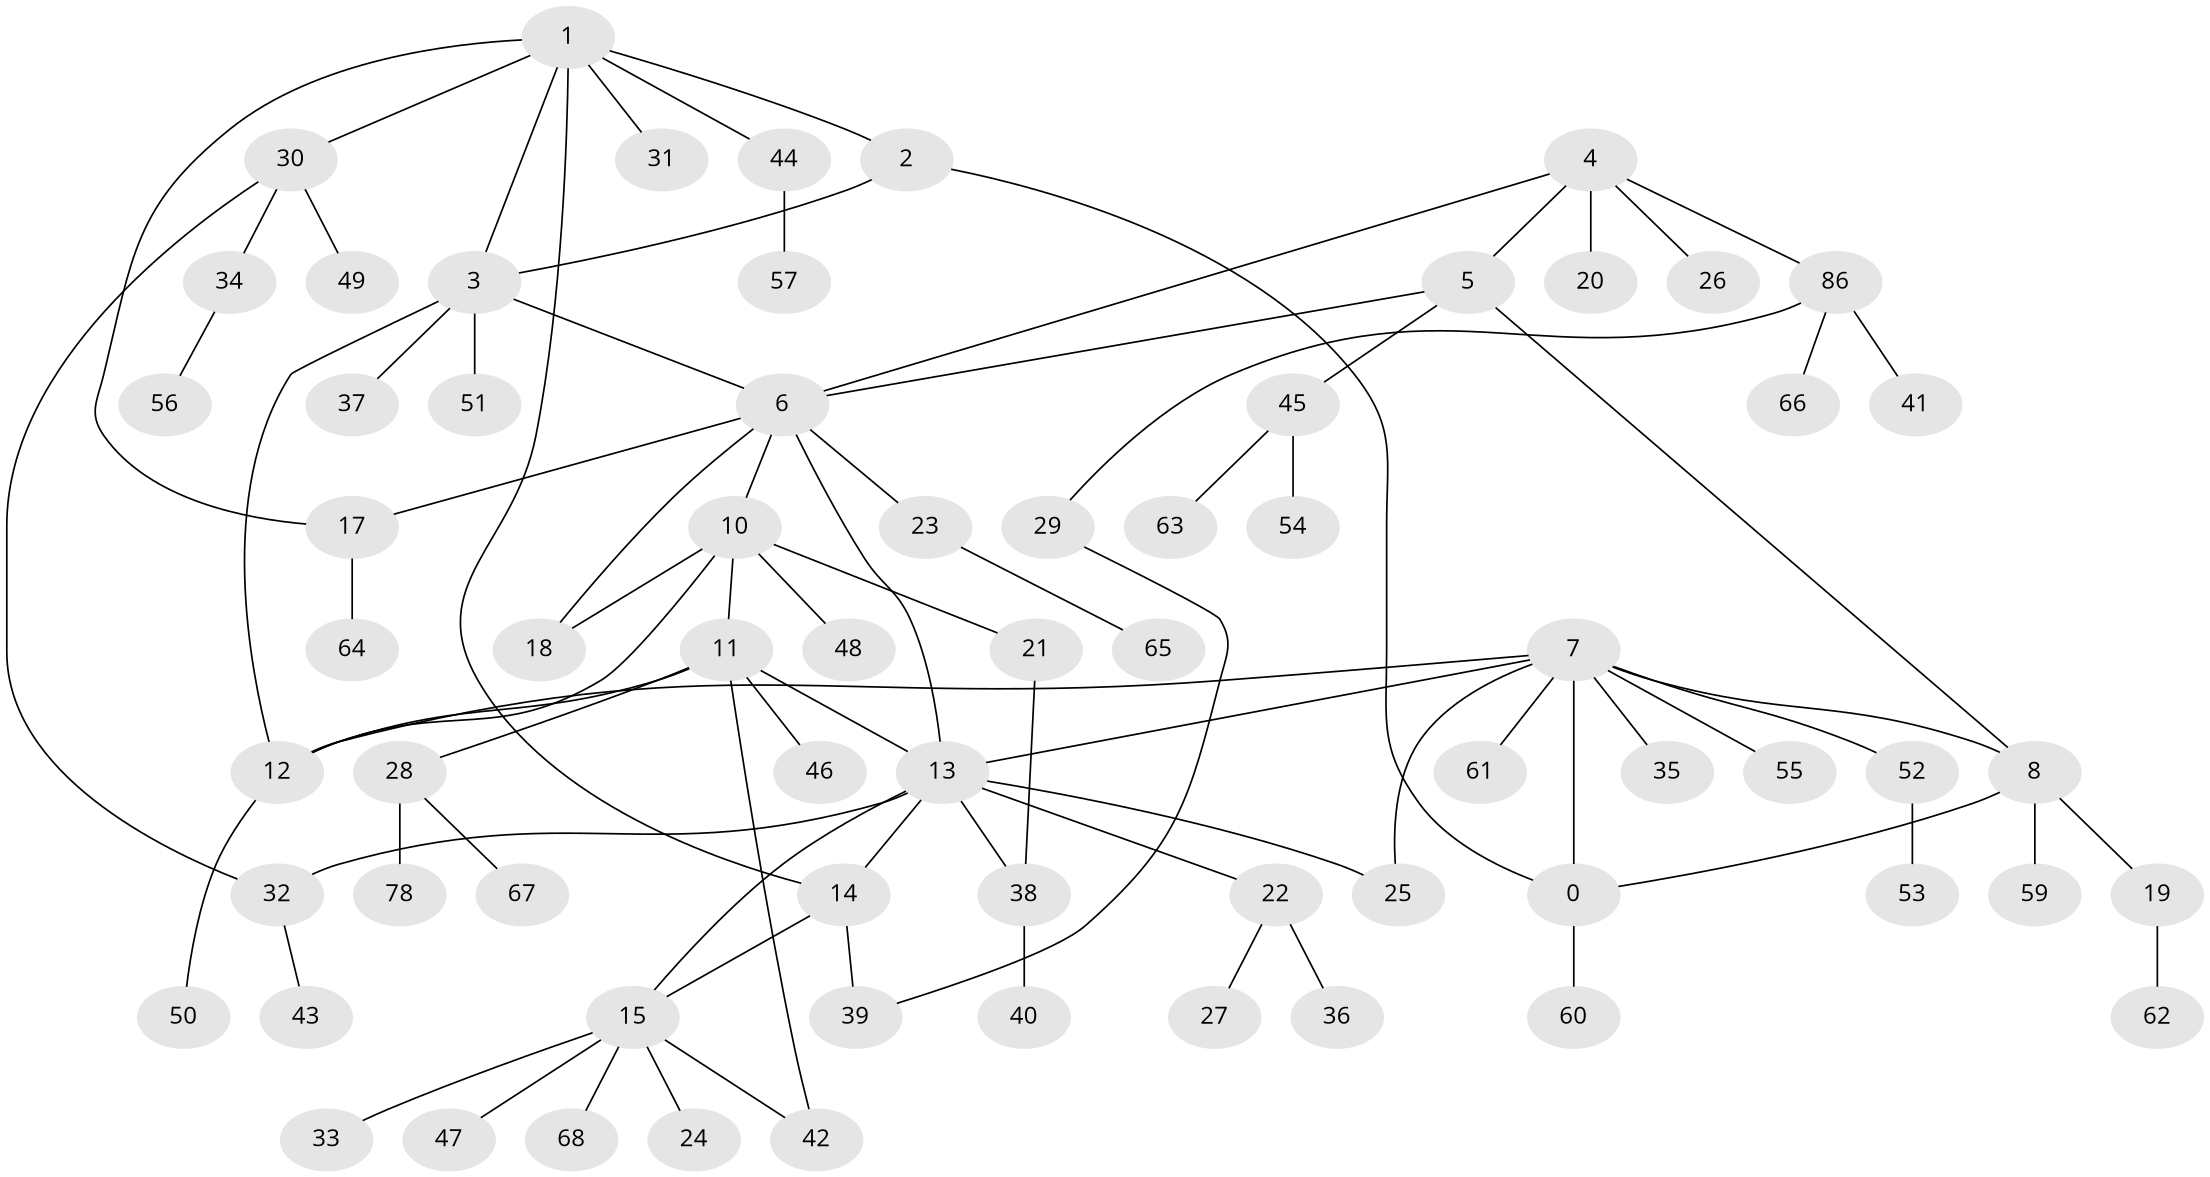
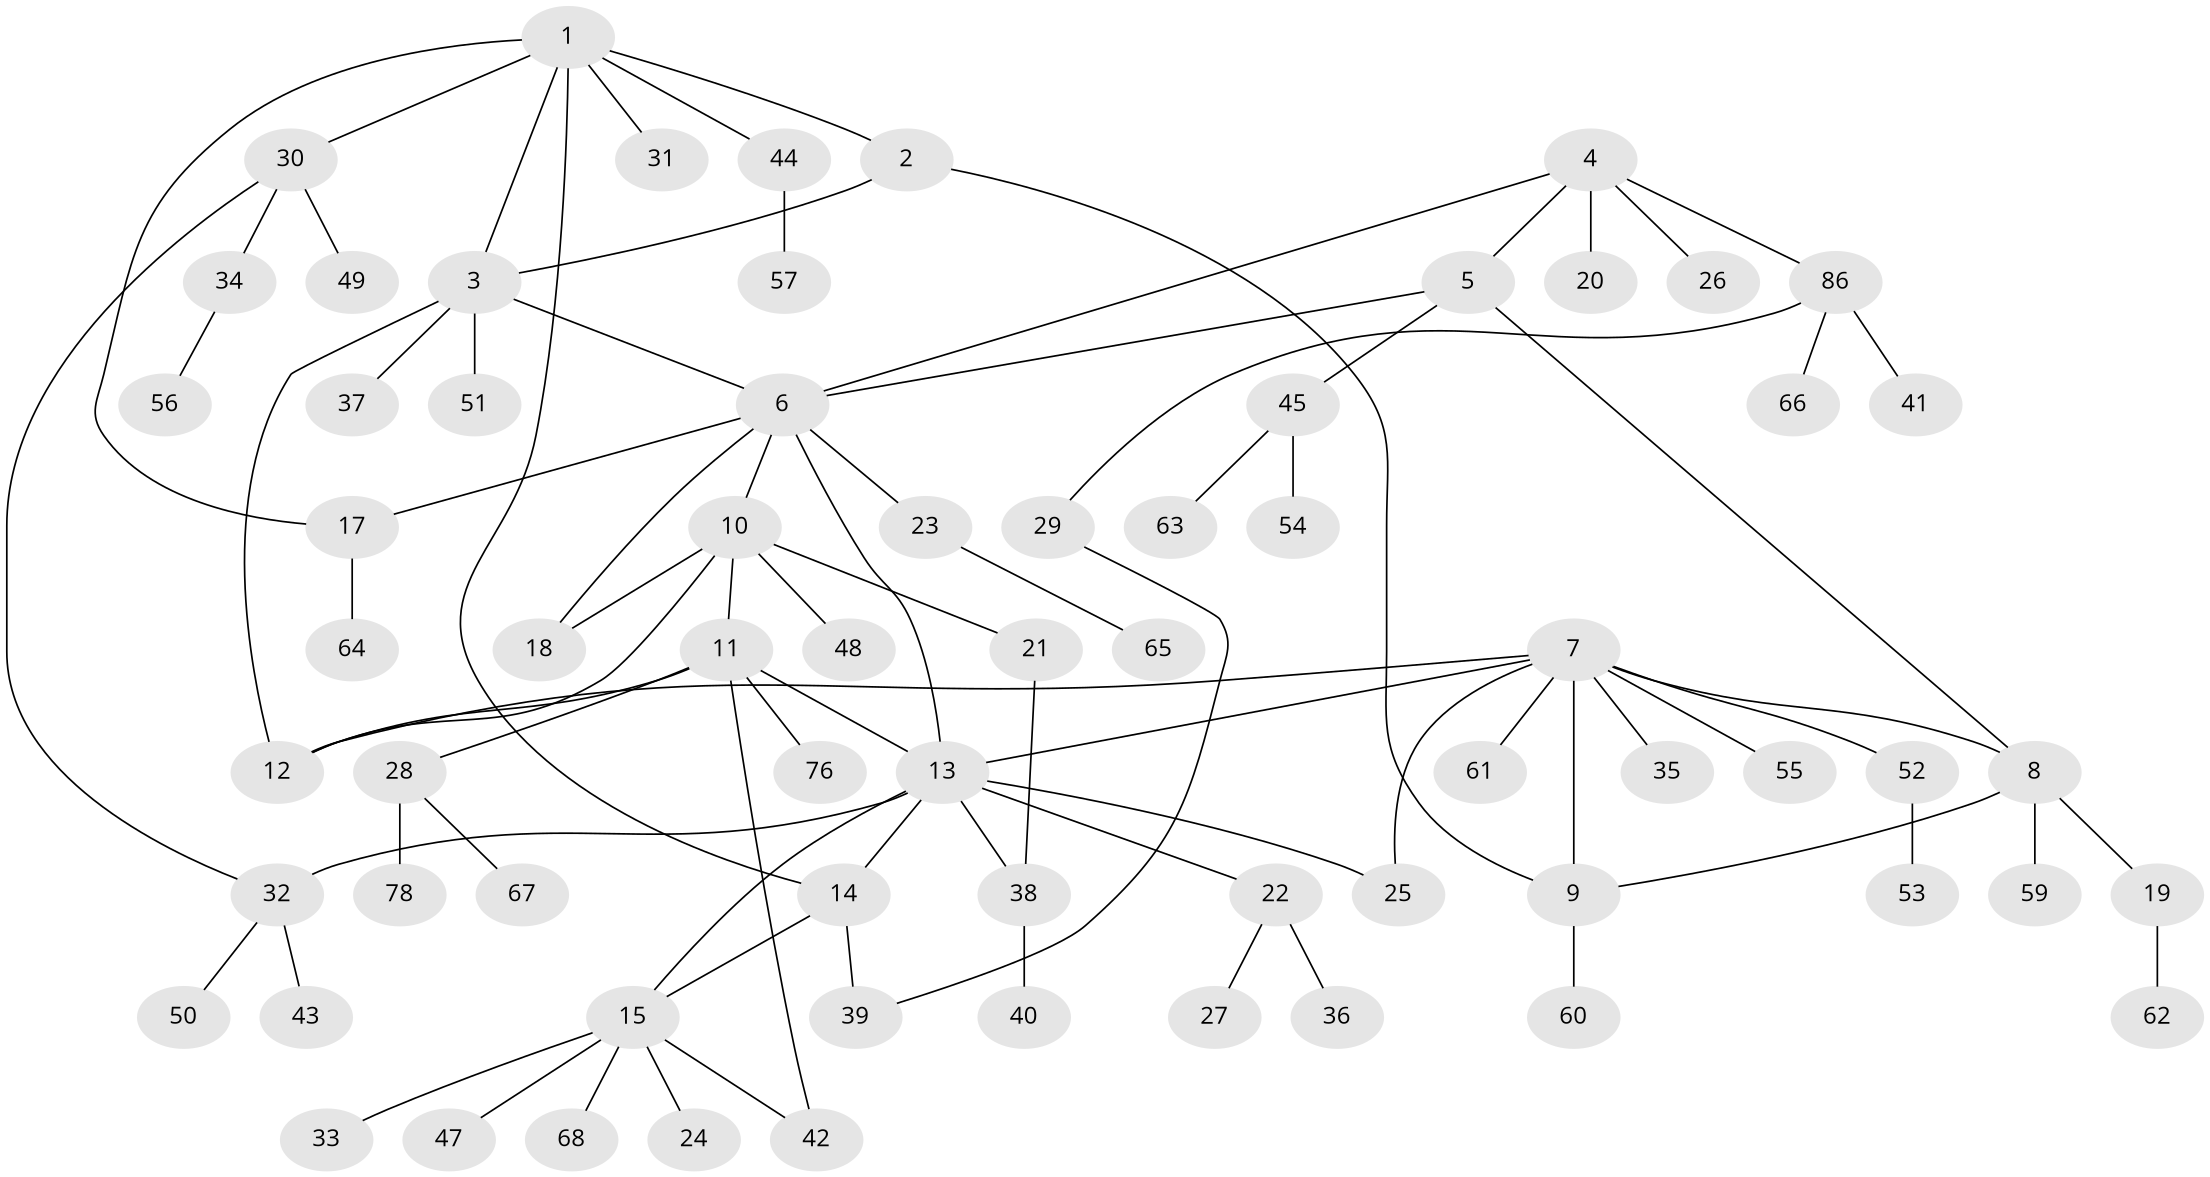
(820, 772) -> (820, 772)
(207, 888) -> (231, 956)
(1574, 895) -> (1574, 895)
